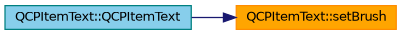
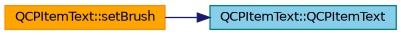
(207, 18) -> (181, 18)
